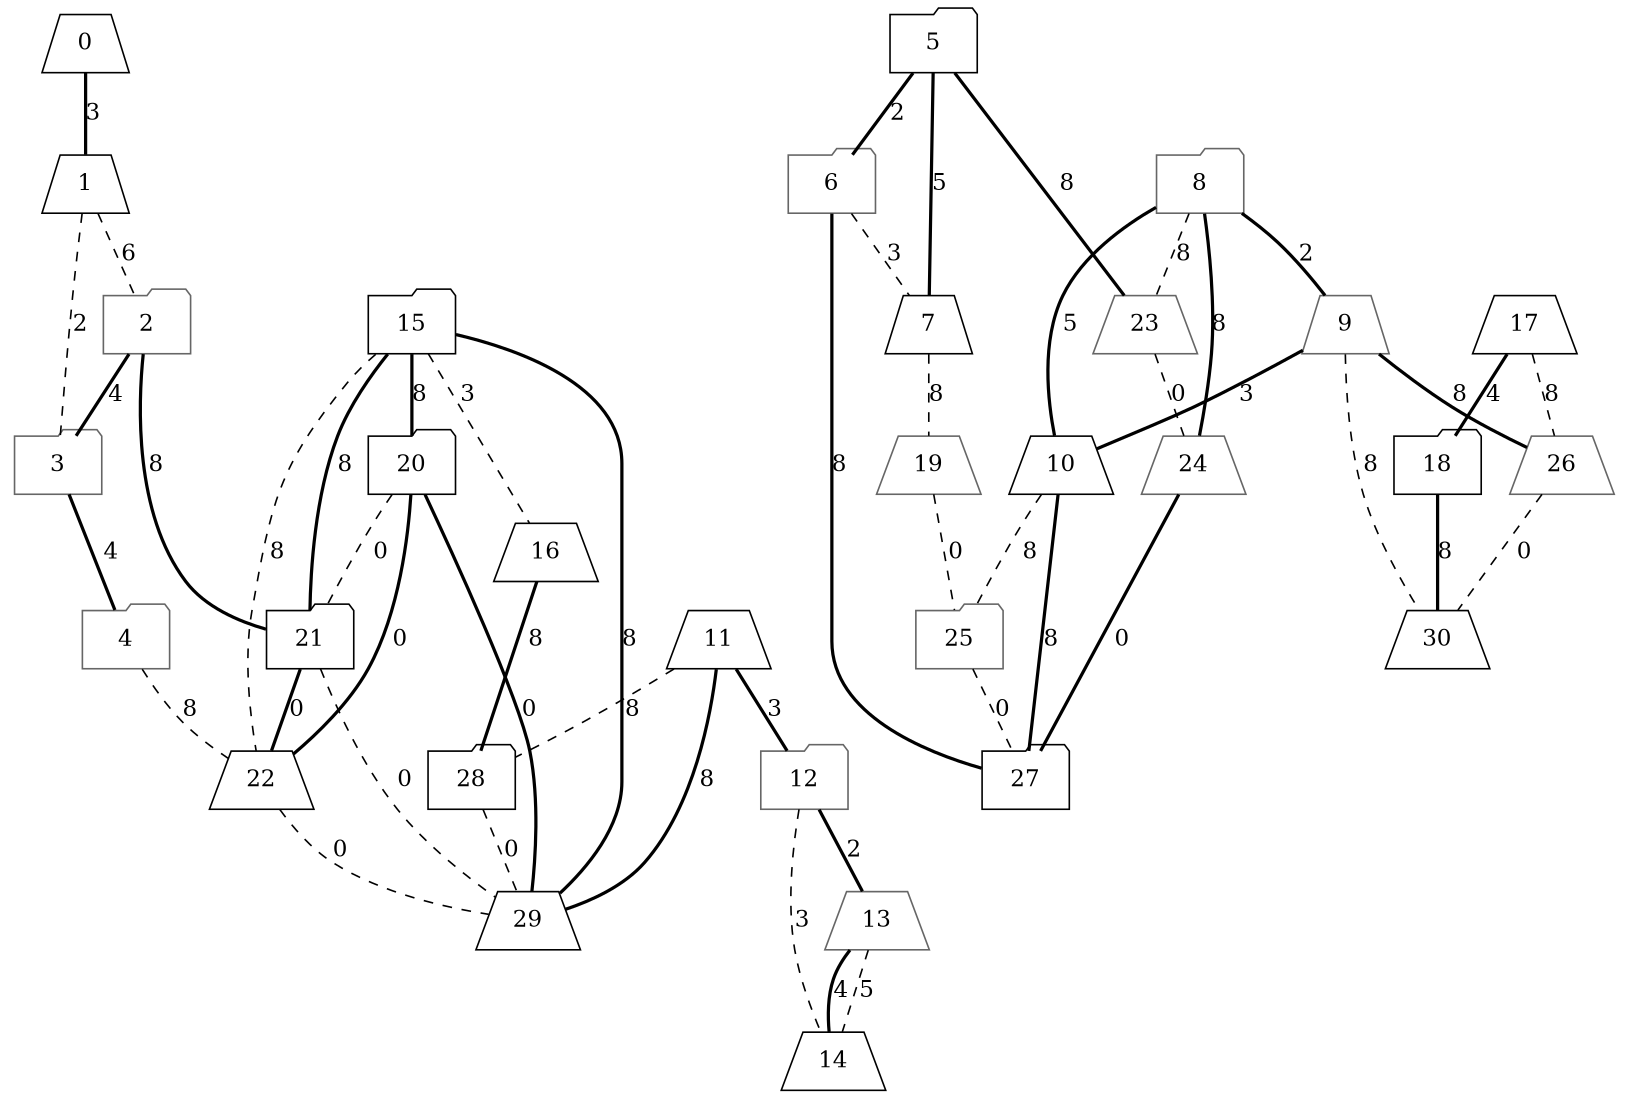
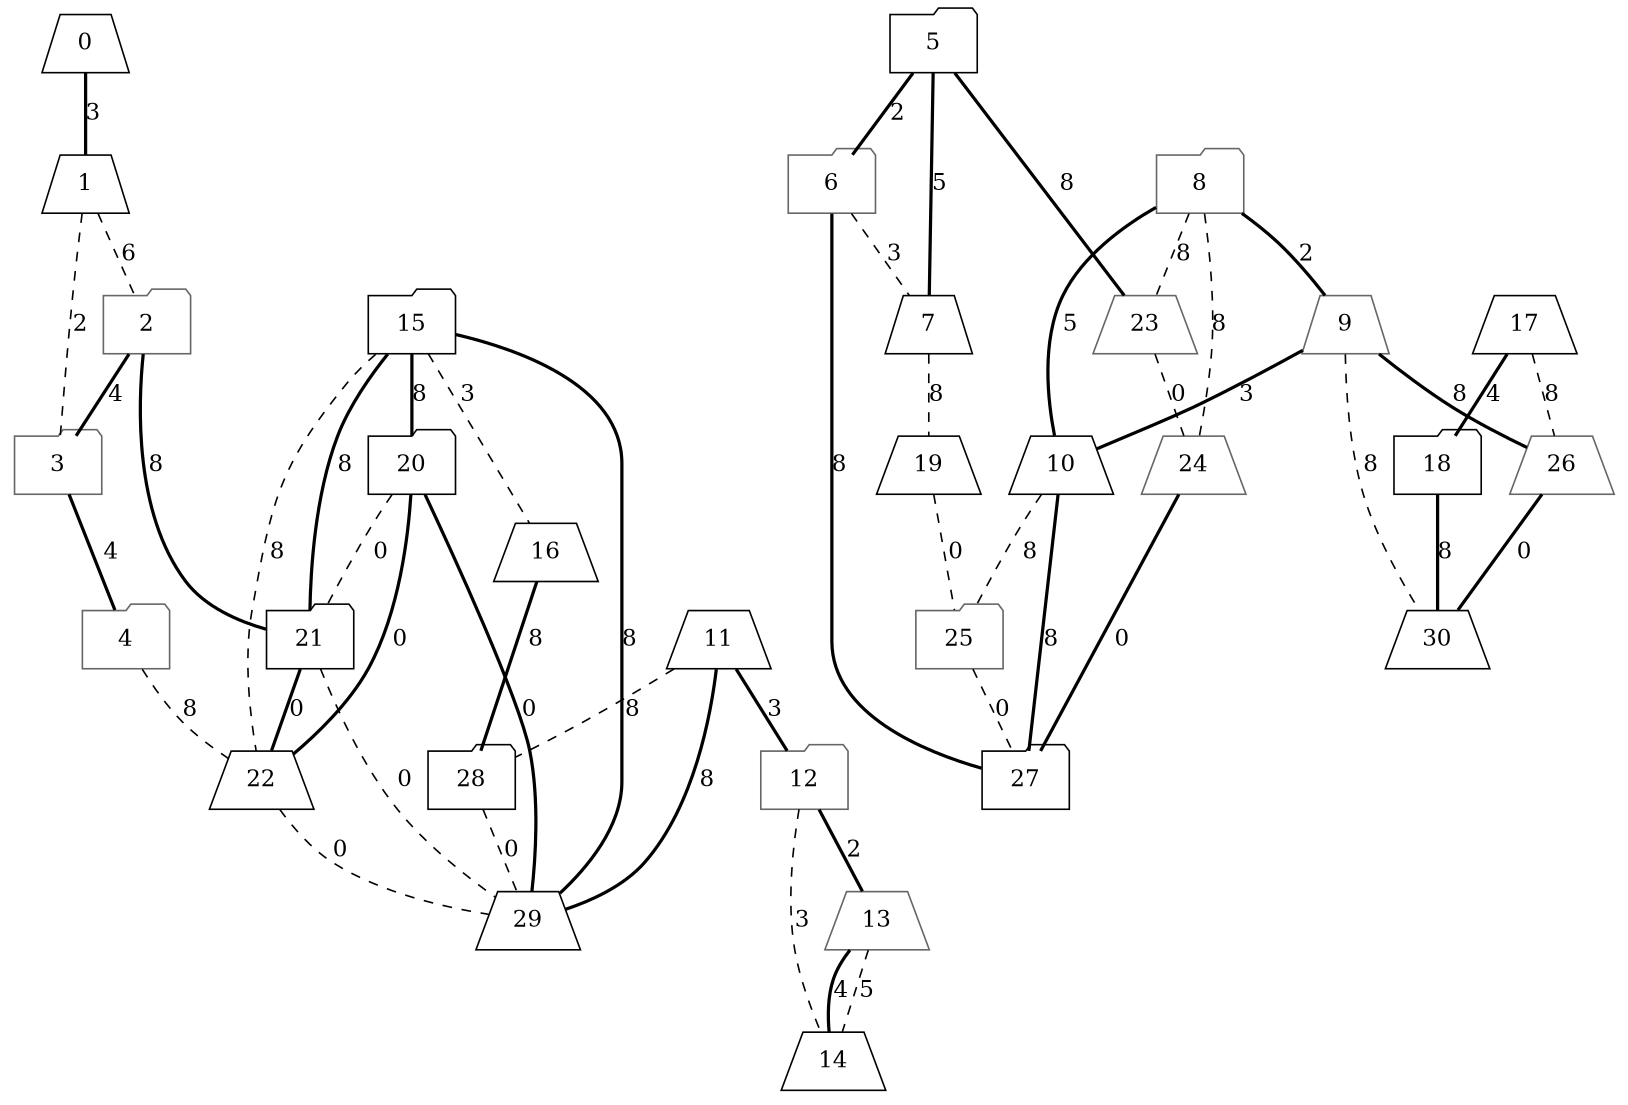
(1213, 325) -> (1213, 325)
(929, 465) -> (929, 465)
(1500, 552) -> (1500, 552)
